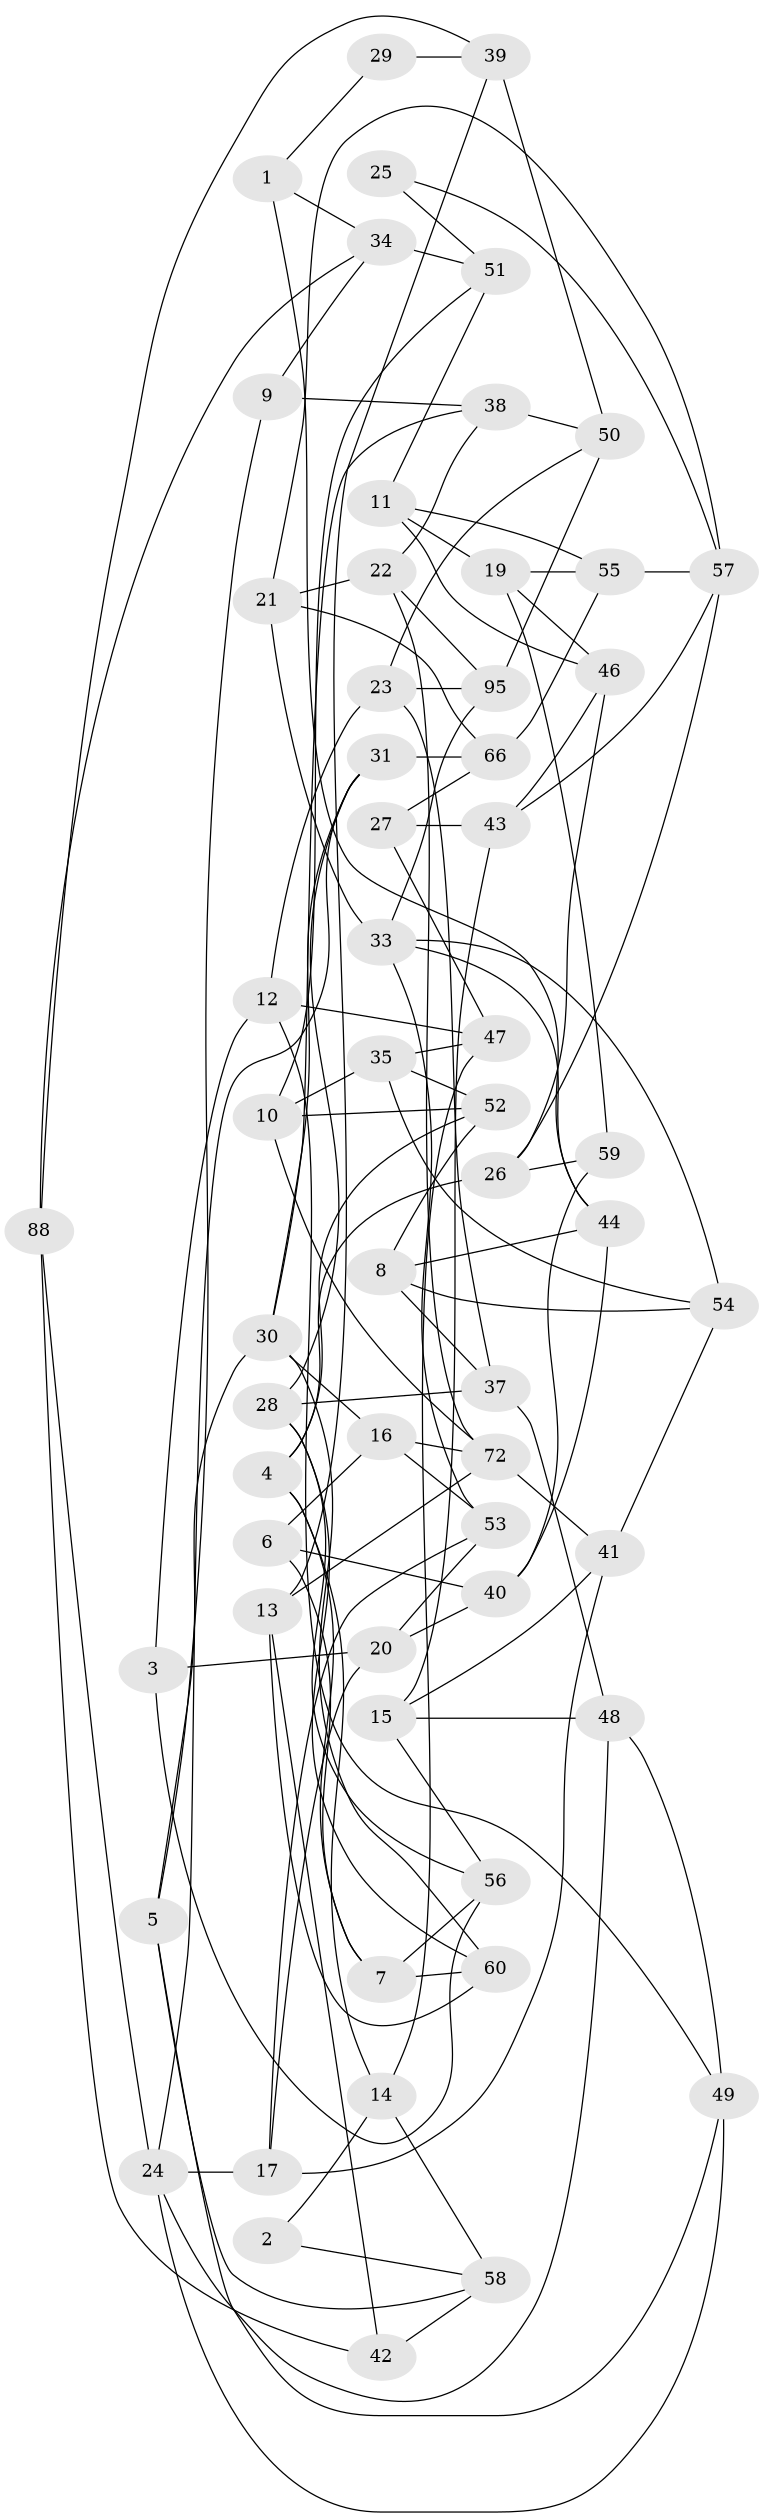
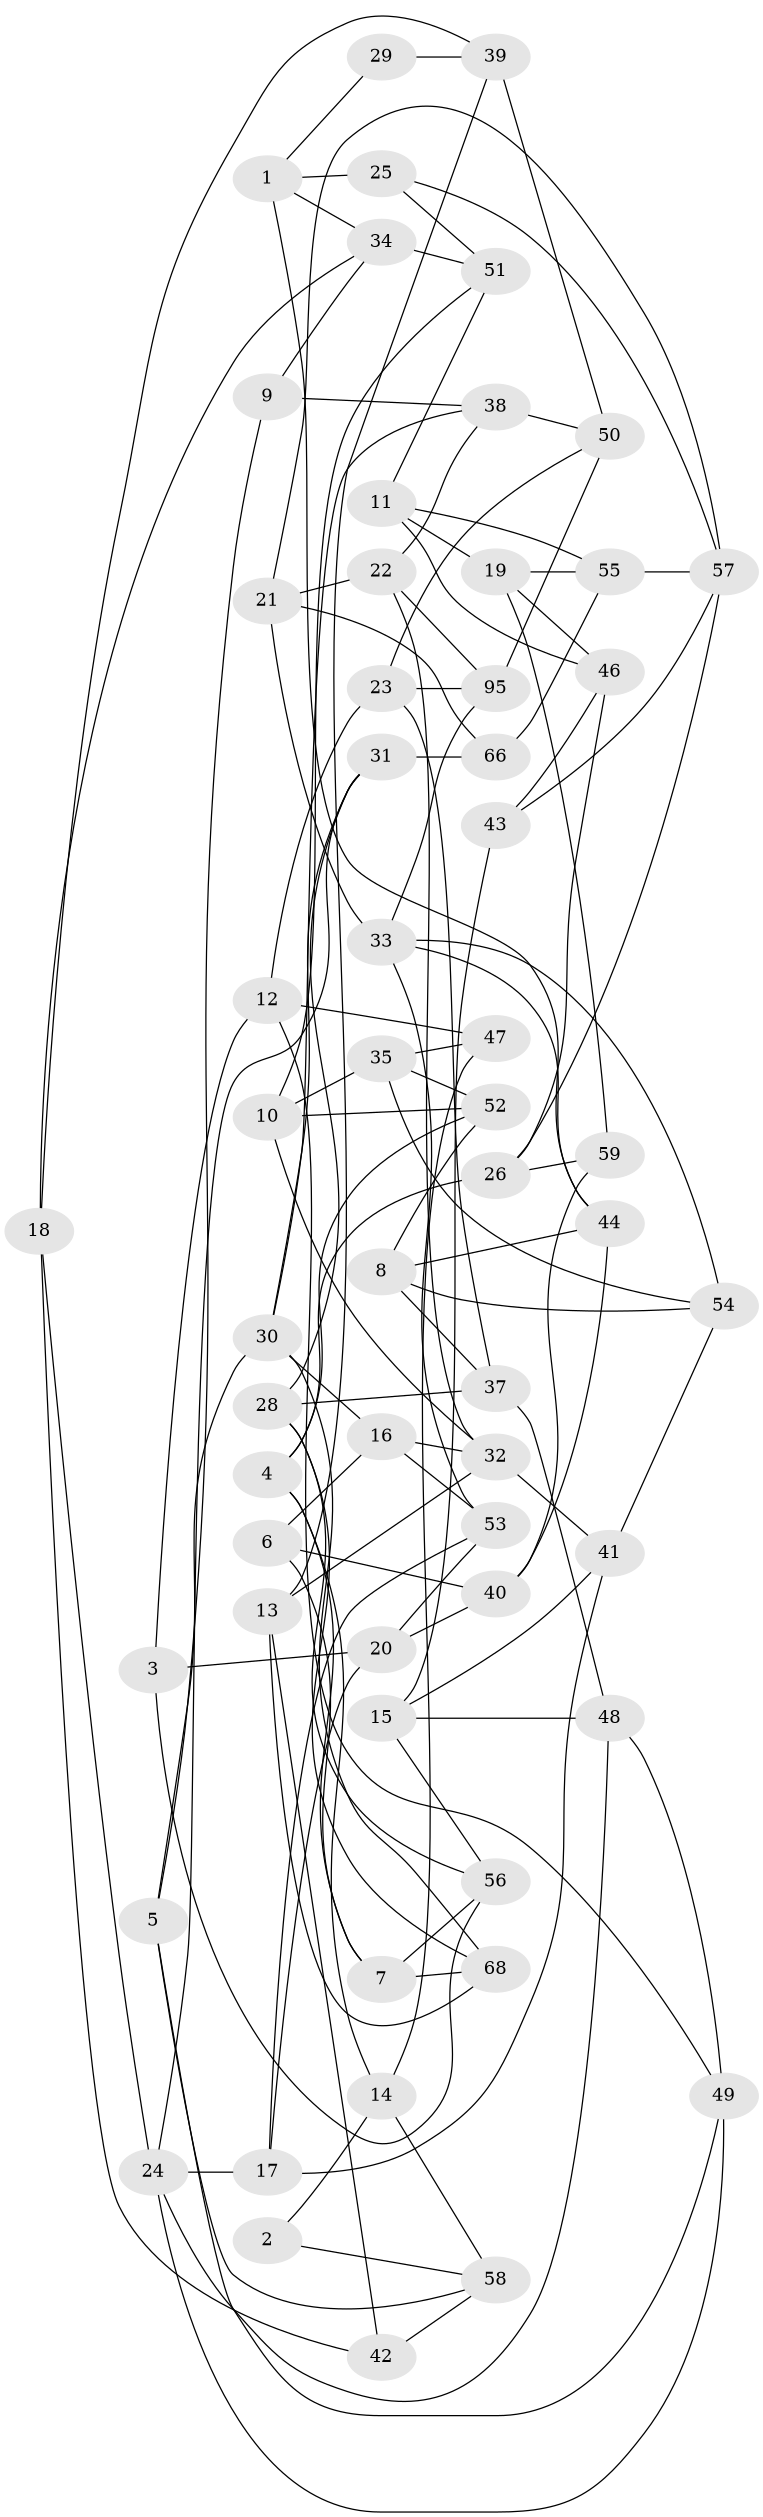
none -> (318, 177)
(382, 826) -> none
(39, 1231) -> (39, 1231)
(496, 1457) -> (496, 1457)
(496, 1969) -> (496, 1969)
